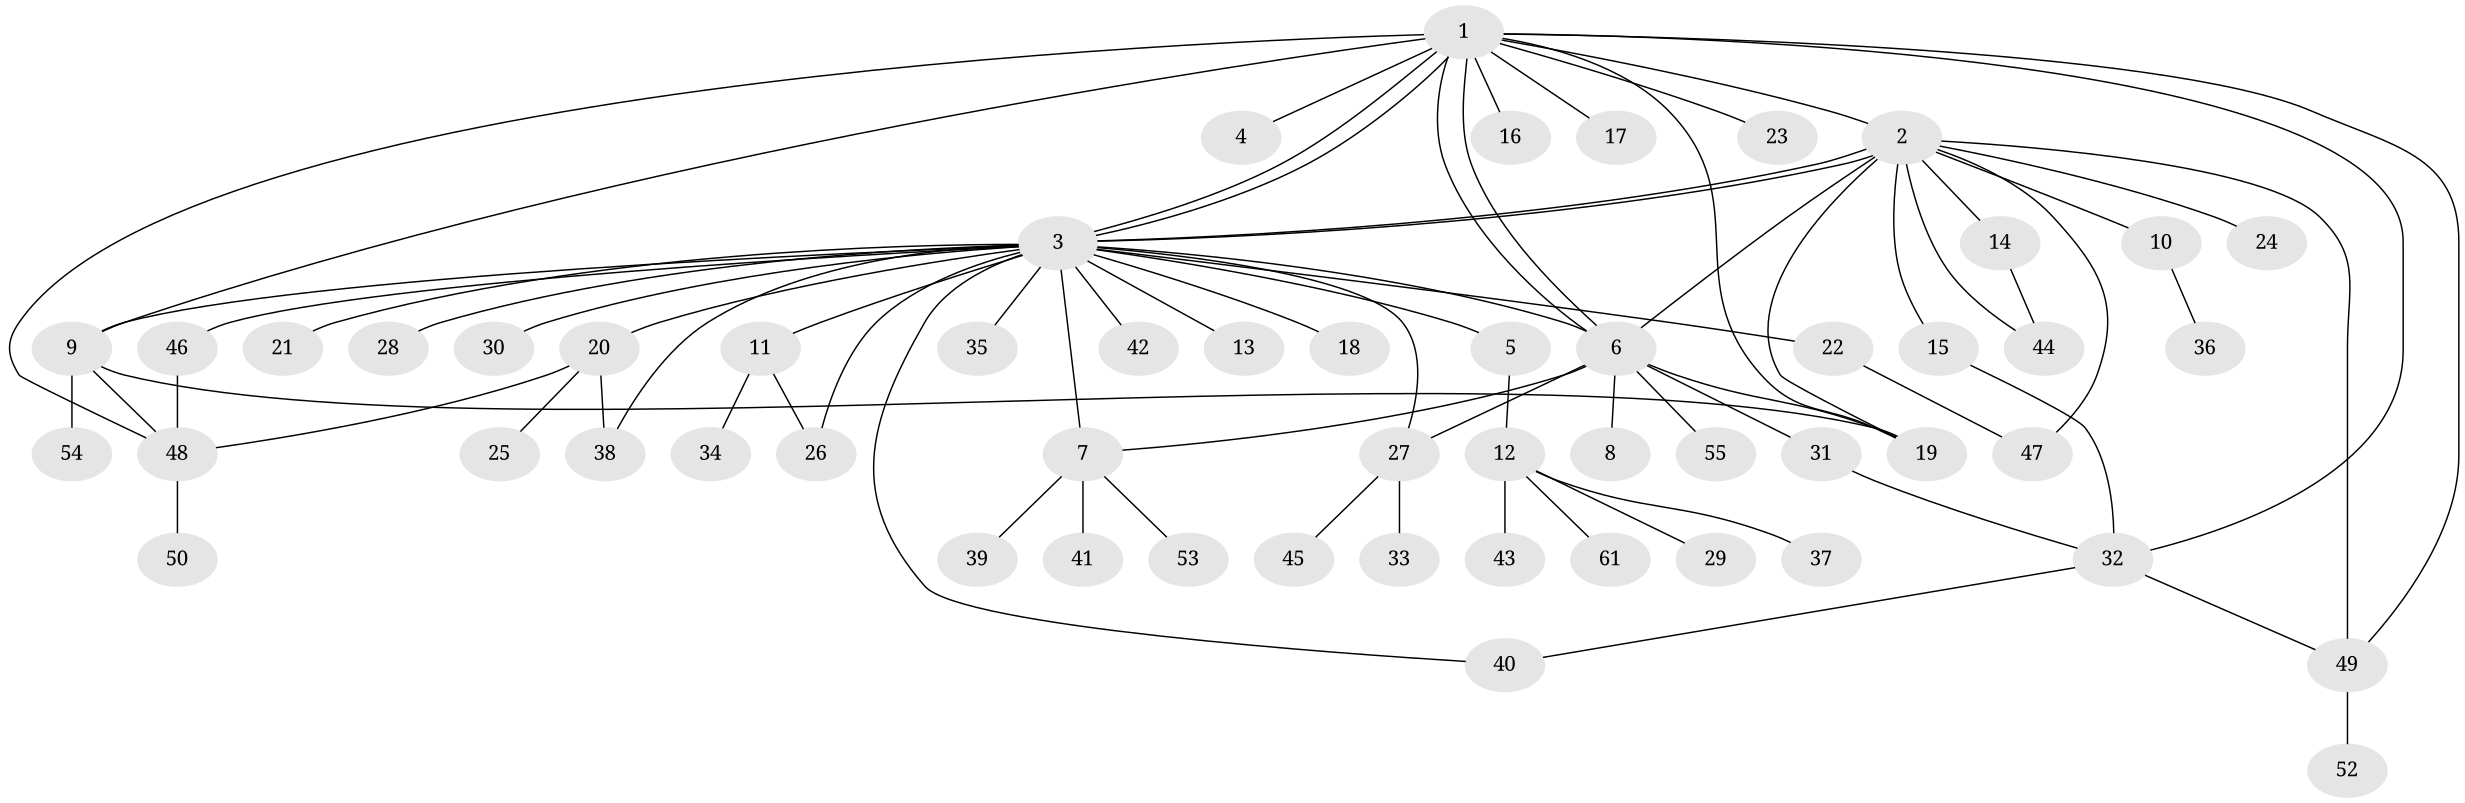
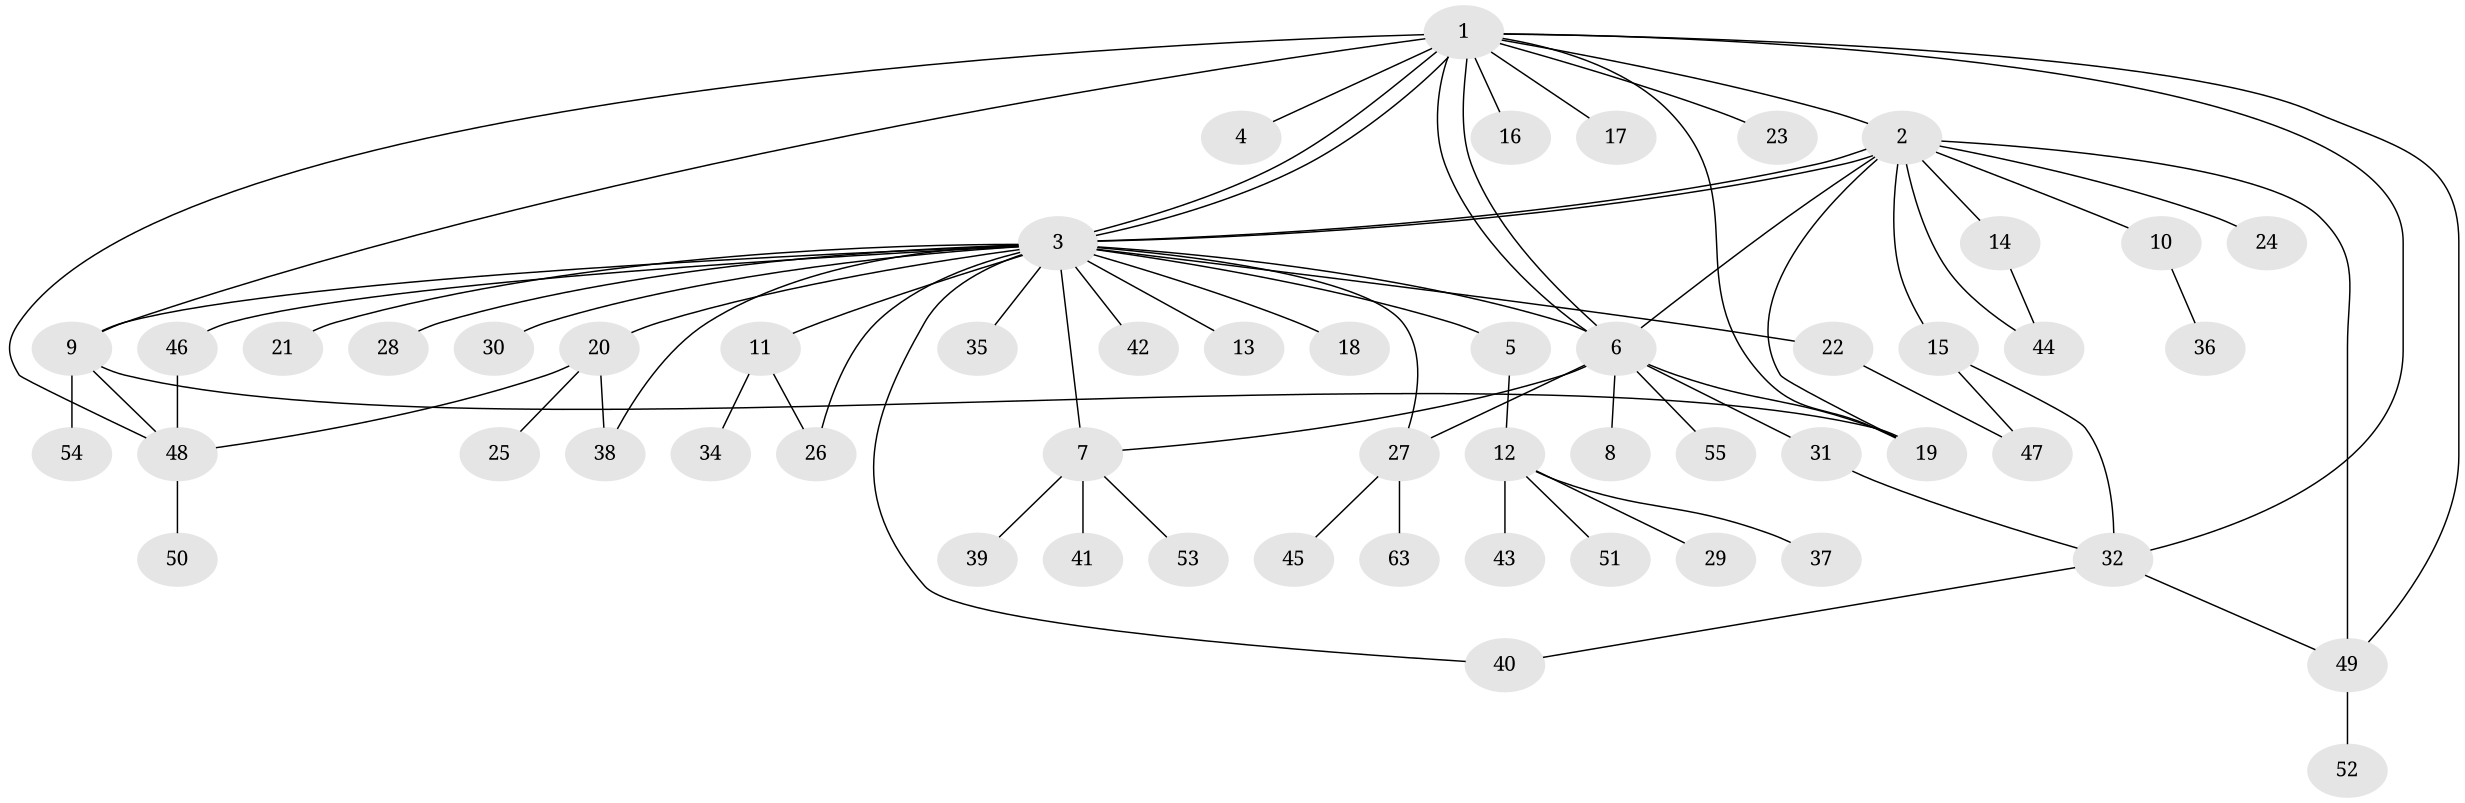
(2088, 261) -> (1986, 402)
(1399, 560) -> (1399, 560)
(1610, 560) -> (1610, 560)
